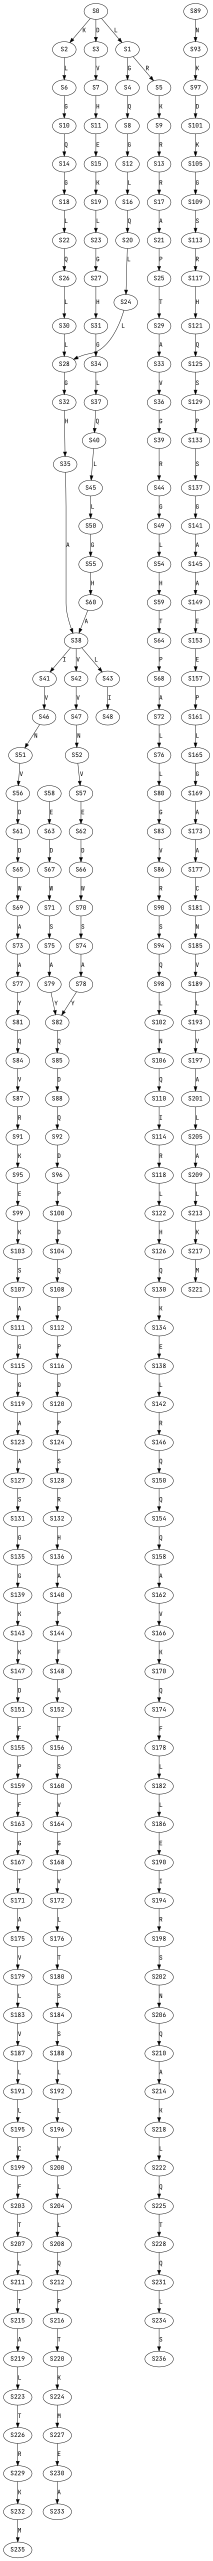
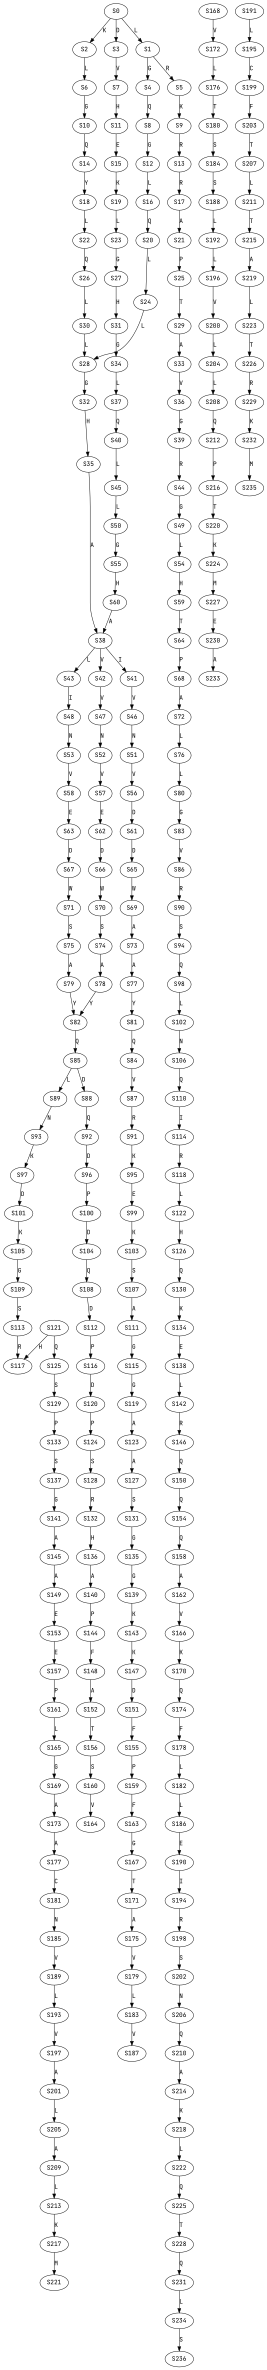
(66, 183) -> (86, 183)
(196, 300) -> (38, 1346)
none -> (69, 755)
none -> (66, 1078)
(57, 1841) -> none
(18, 2070) -> none
